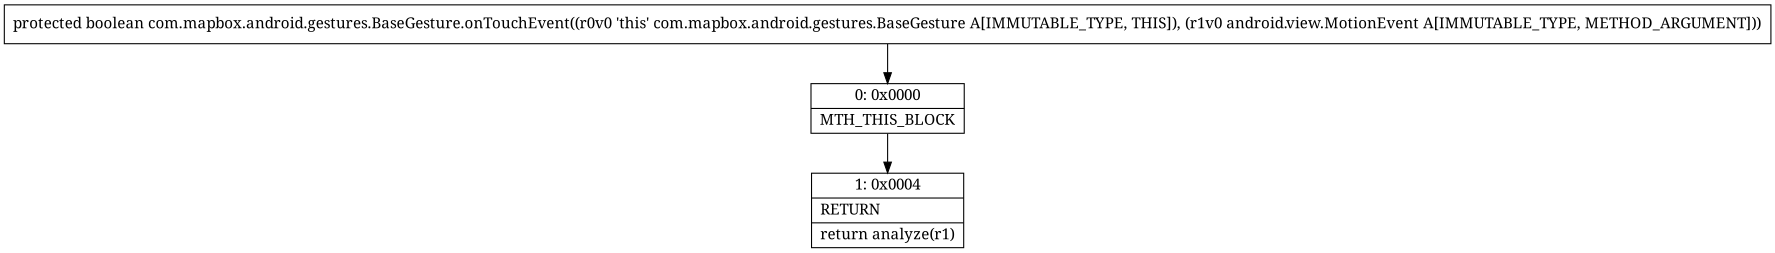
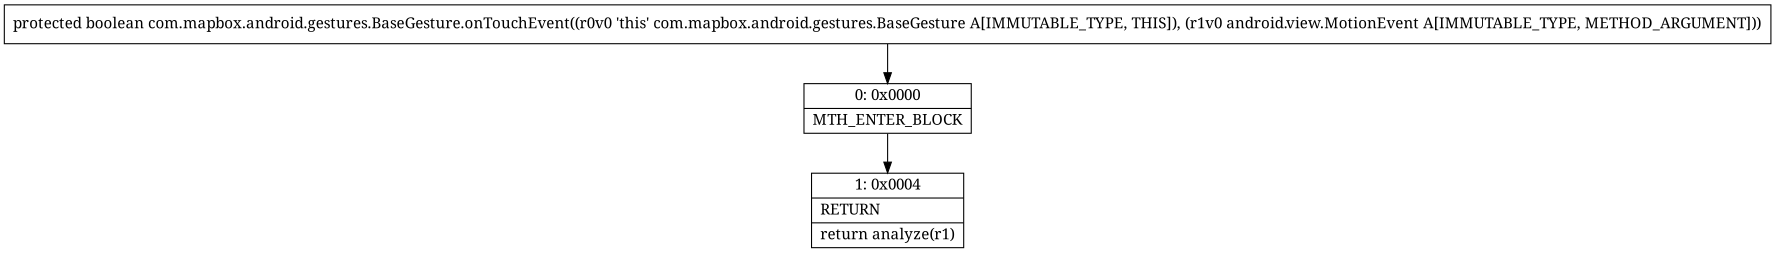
(888, 120) -> (888, 120)
